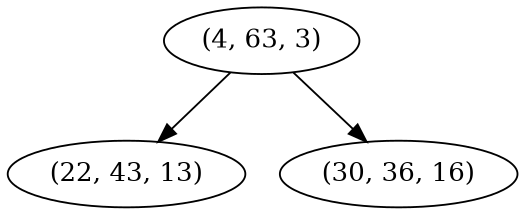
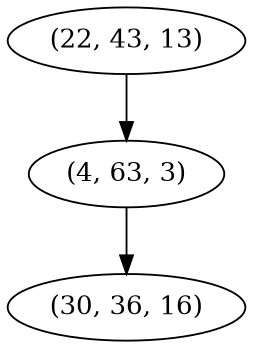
(201, 101) -> (127, 98)
